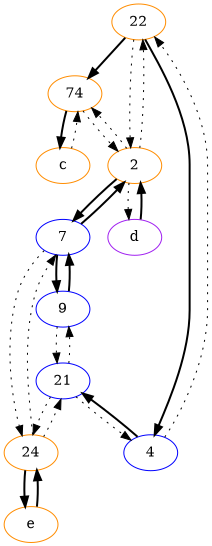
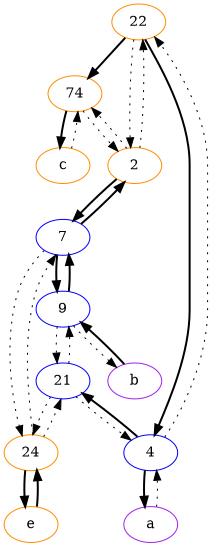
(135, 237) -> none
none -> (135, 381)
none -> (151, 525)
